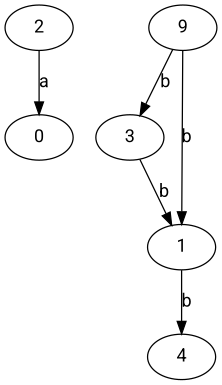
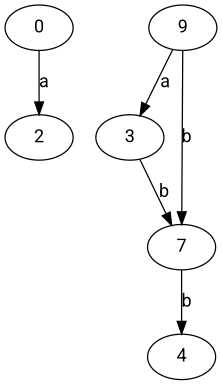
(39, 76) -> (39, 76)
(165, 83) -> (165, 83)
(182, 247) -> (182, 247)
